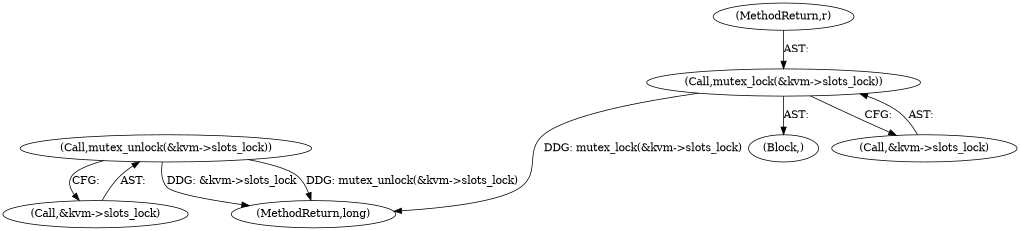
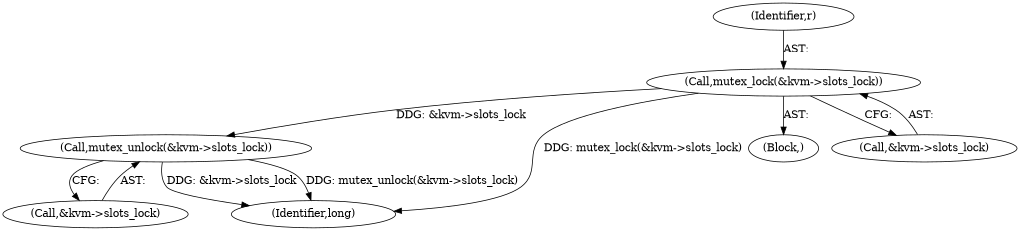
(784, 17) -> (784, 17)
none -> (447, 104)
(314, 214) -> (314, 214)
